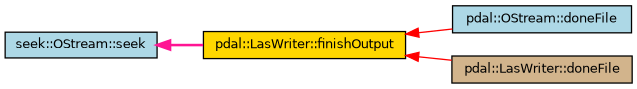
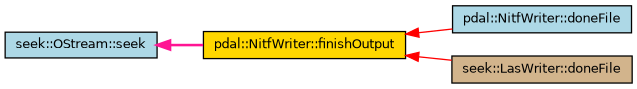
(542, 19) -> (542, 19)
(304, 45) -> (304, 45)
(542, 70) -> (542, 70)
